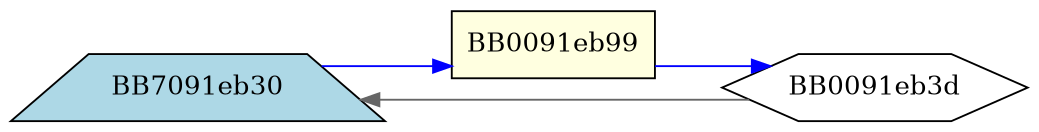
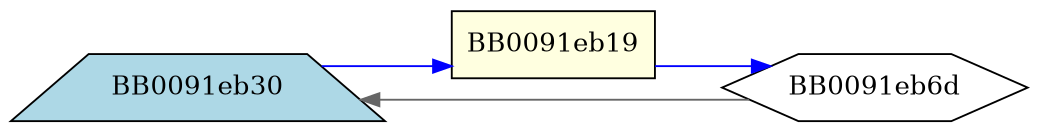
(553, 45) -> (553, 45)
(198, 88) -> (198, 88)
(875, 88) -> (875, 88)
